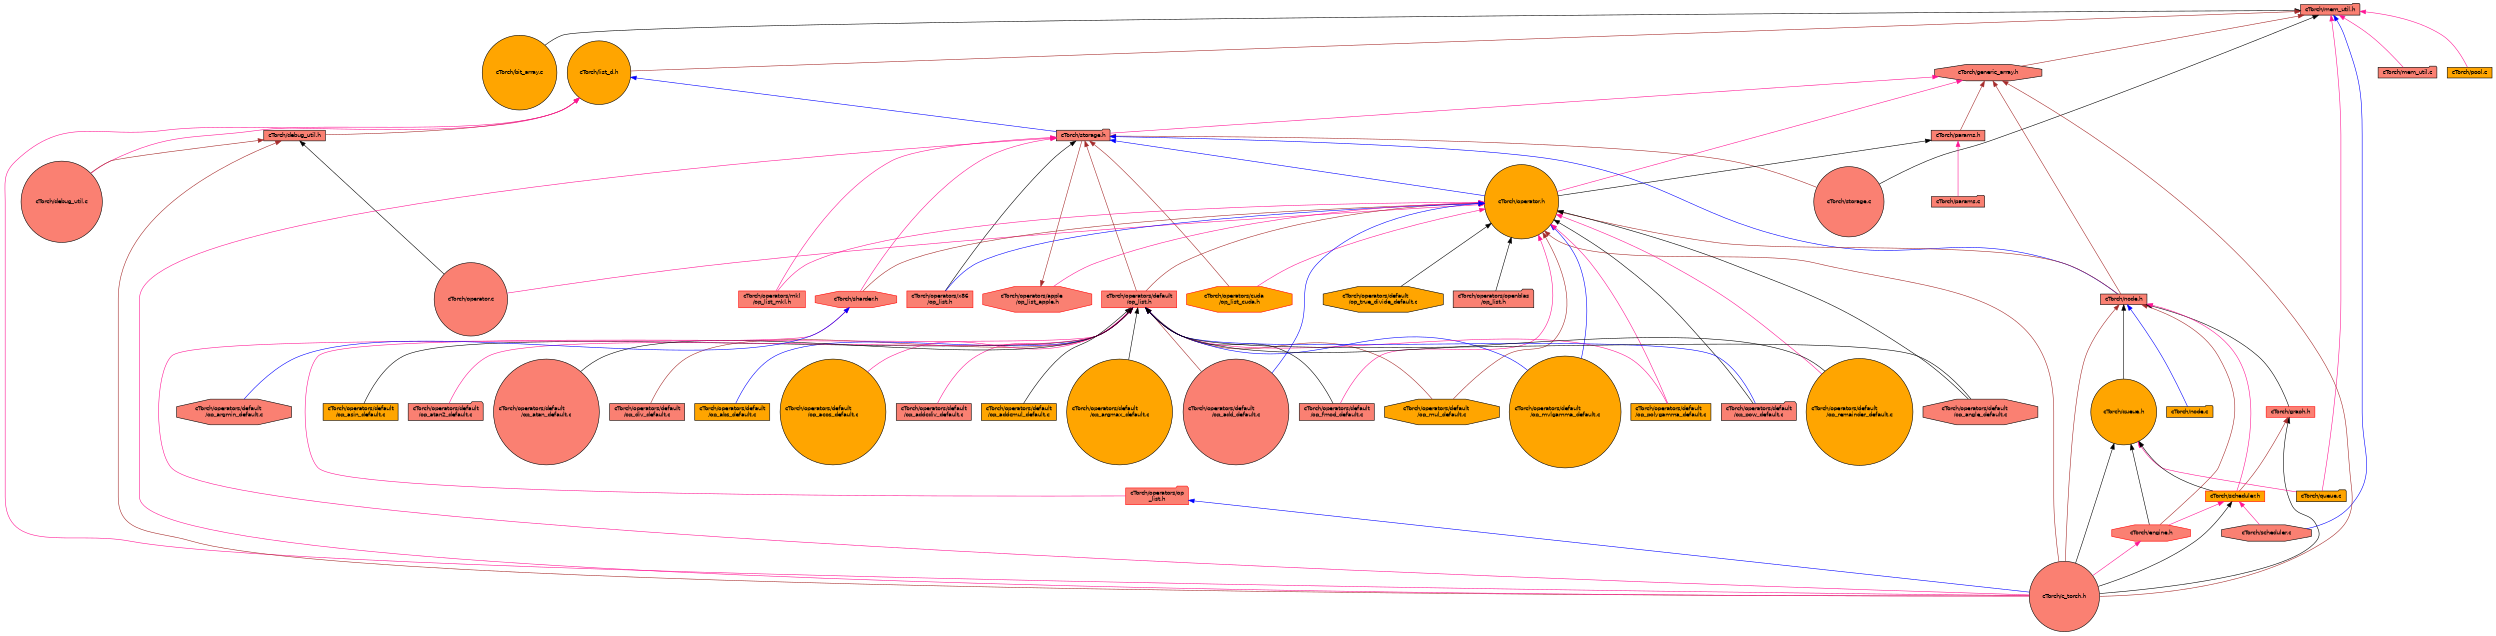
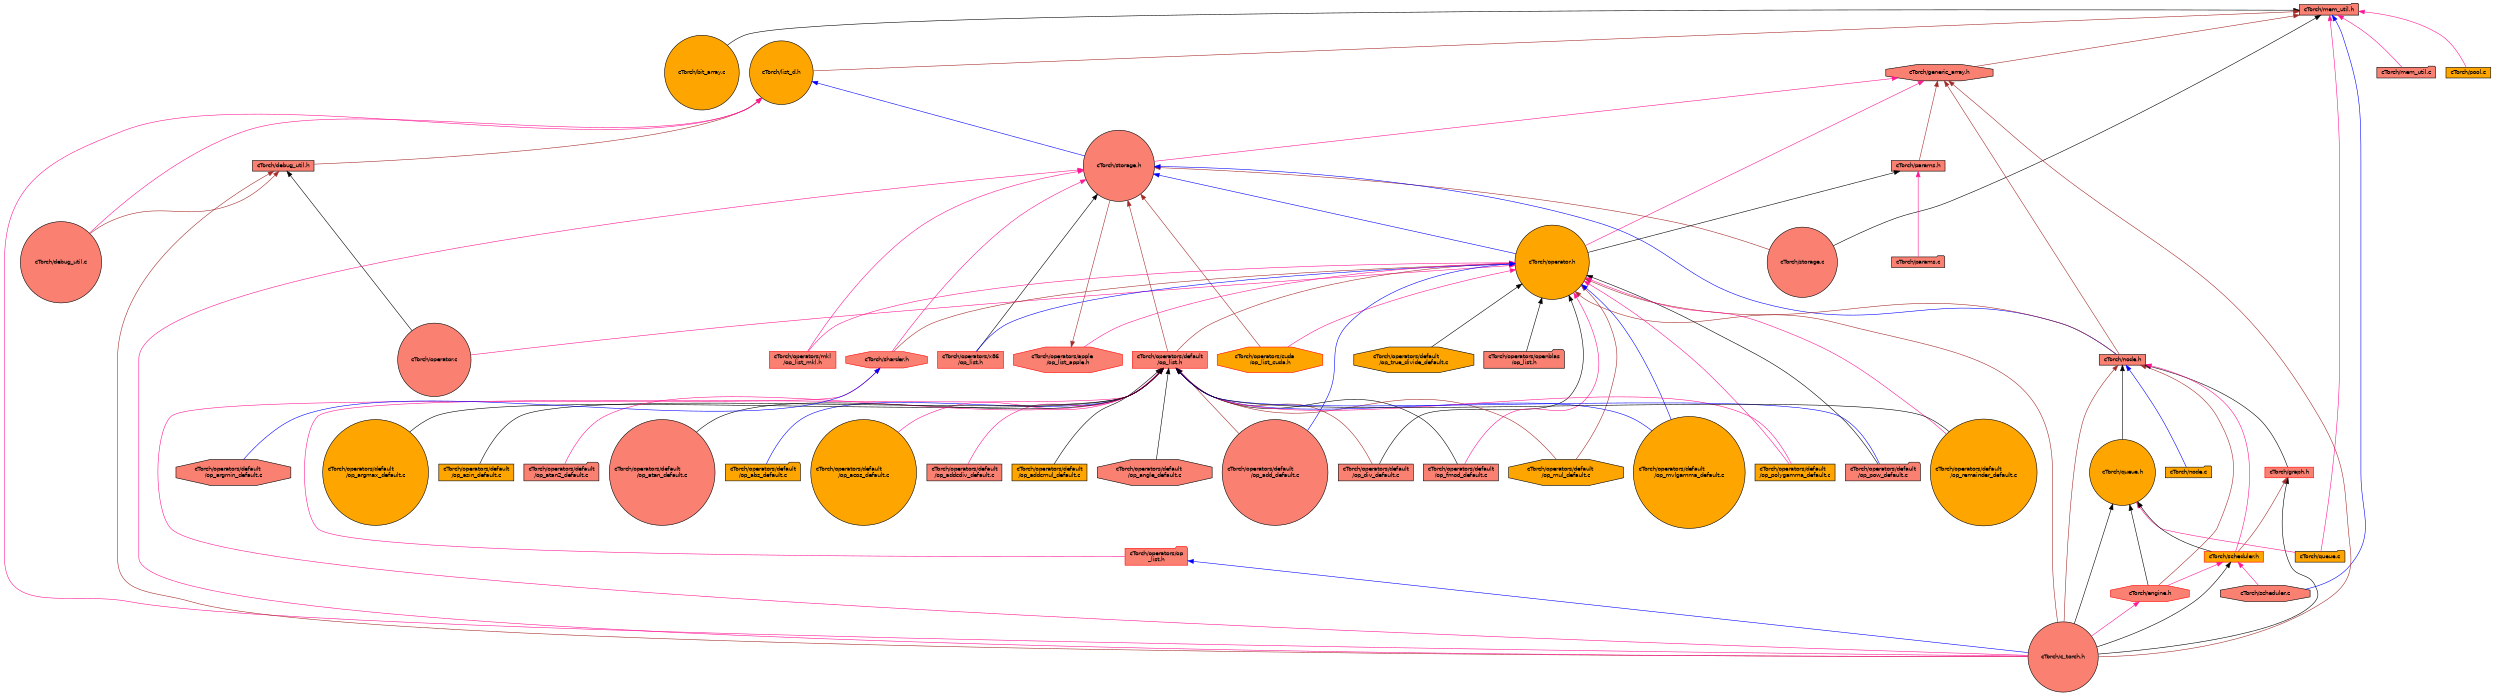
(1083, 136) -> (1119, 166)
(1777, 282) -> (1573, 392)
(732, 412) -> (763, 472)
